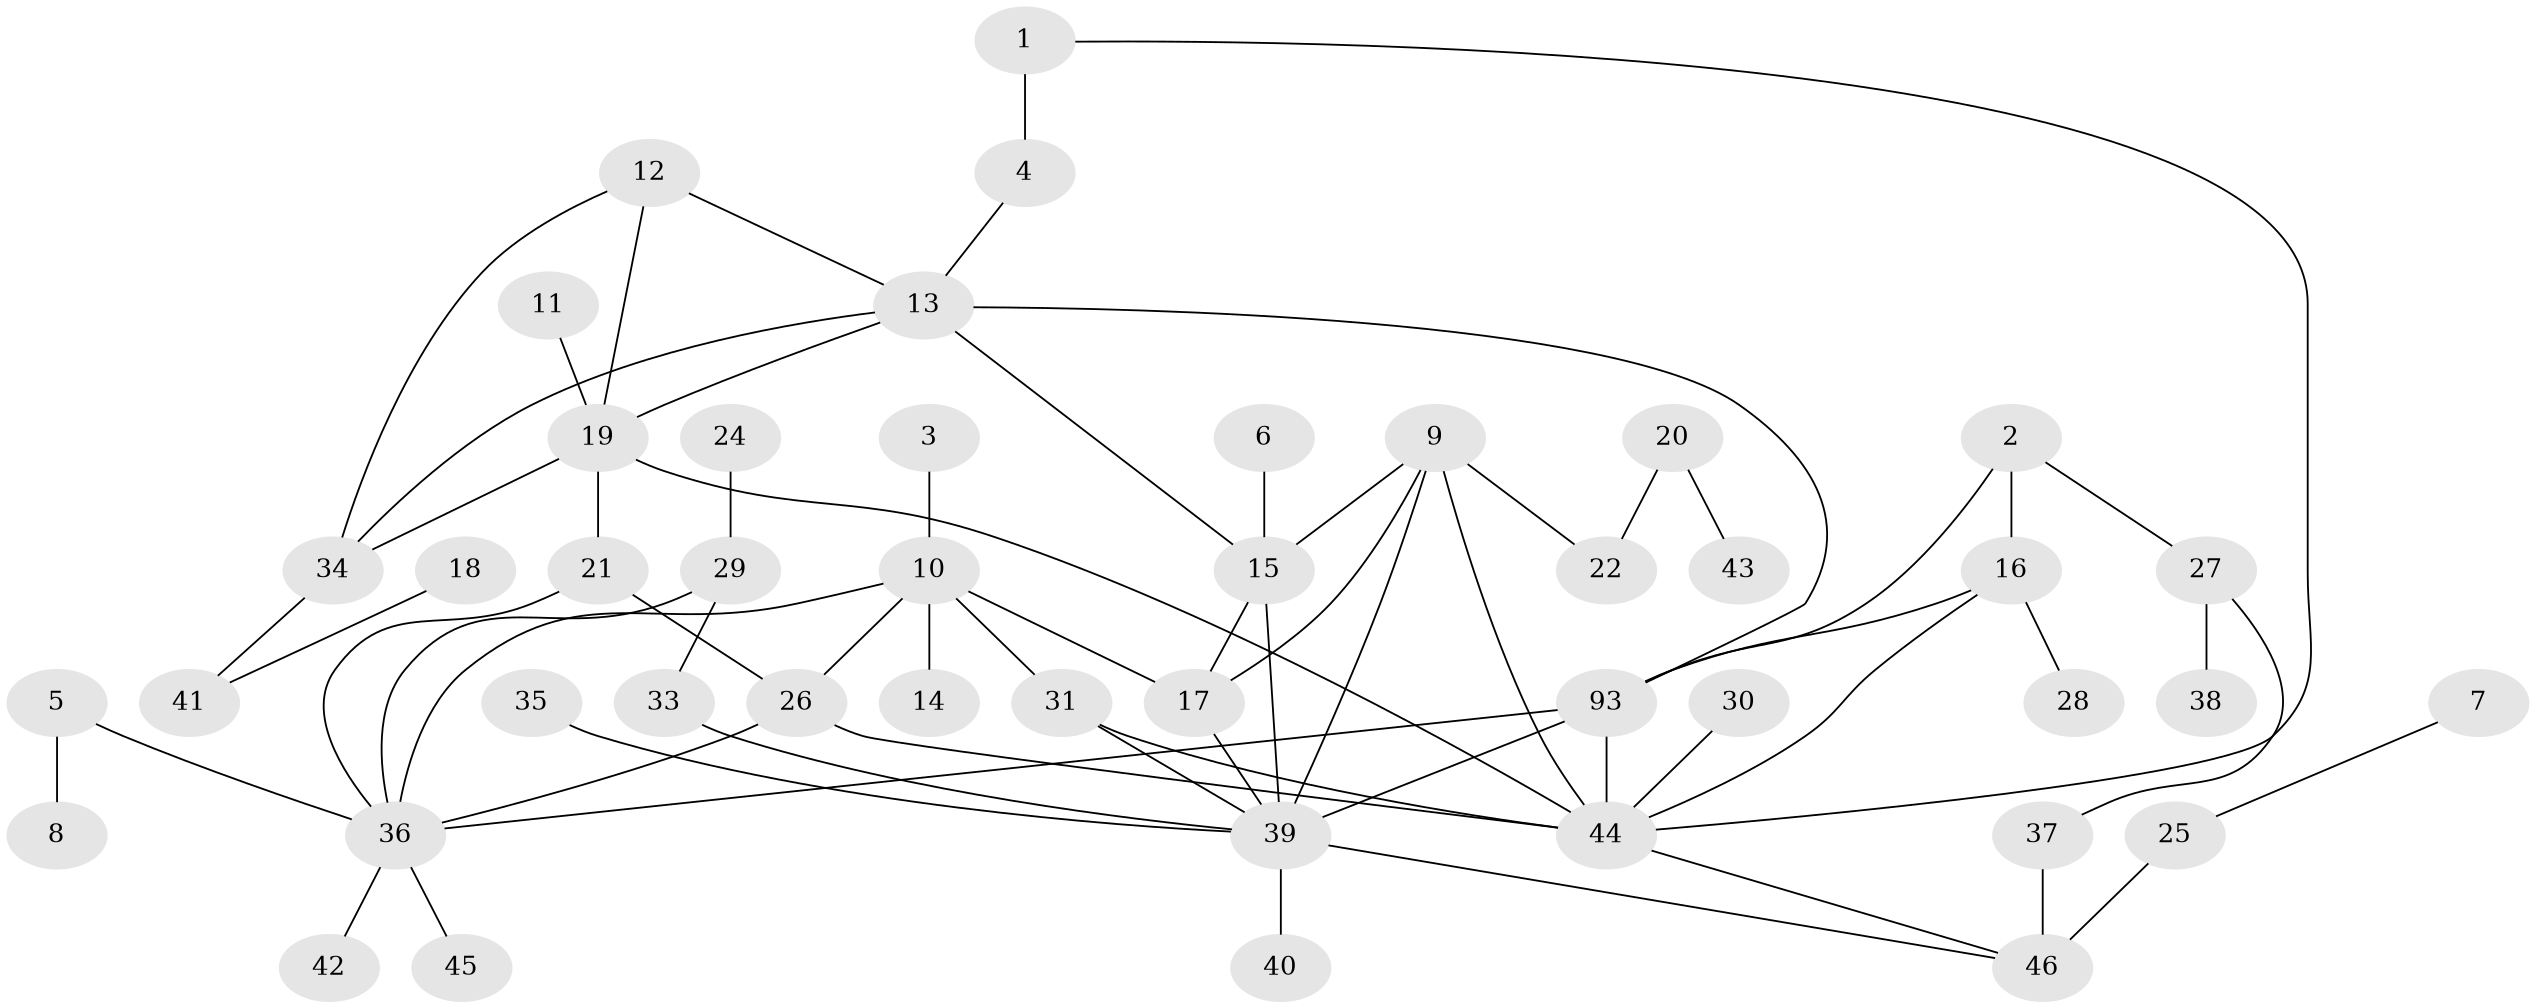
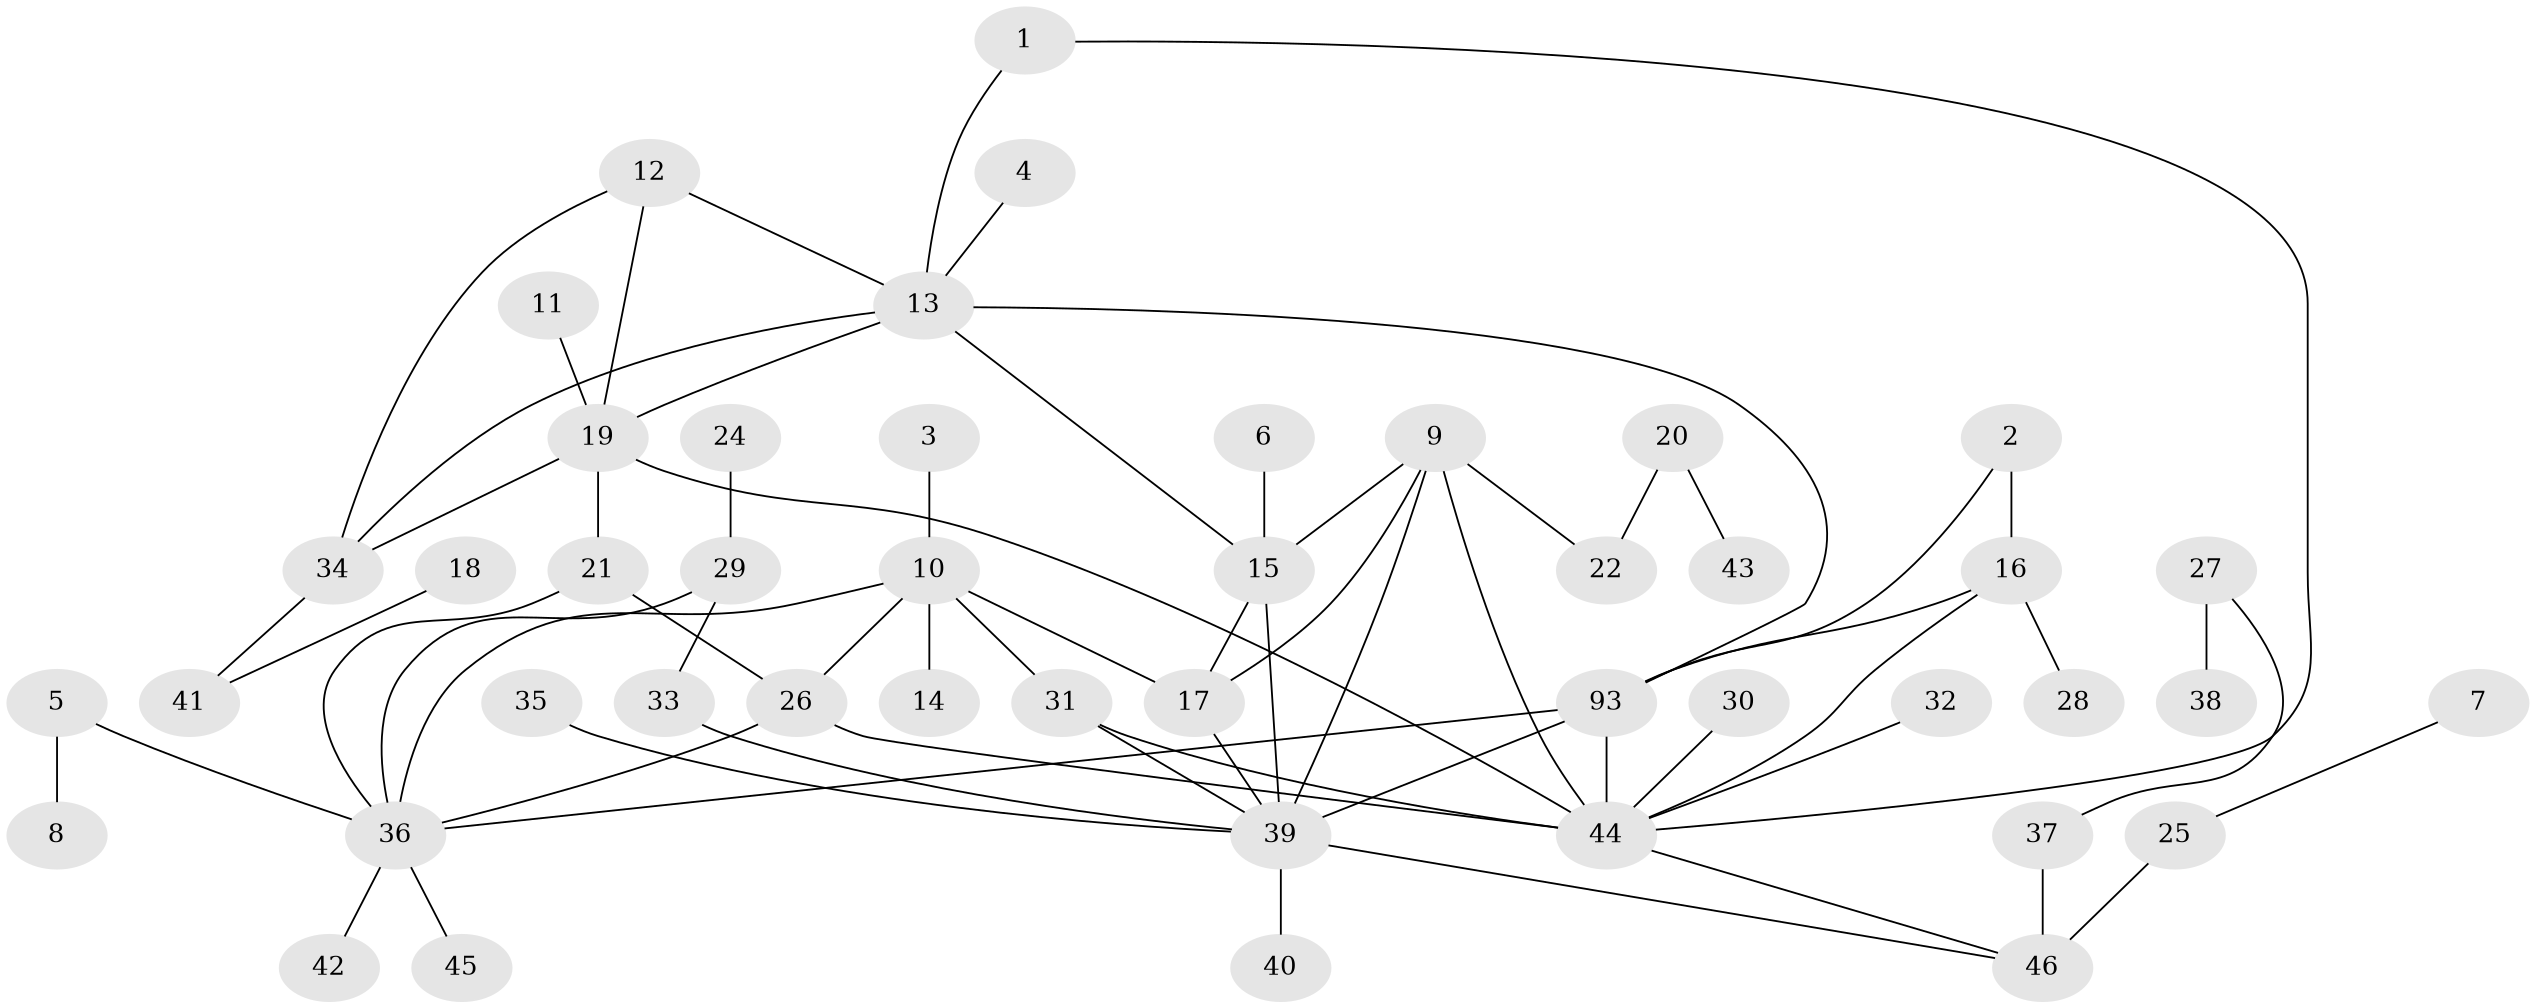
(1025, 107) -> (949, 166)
(2109, 504) -> none
none -> (1941, 703)
